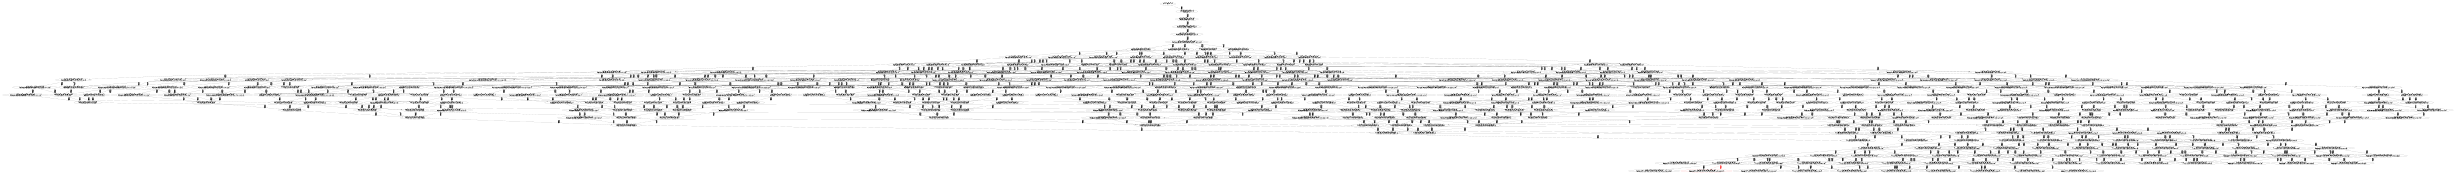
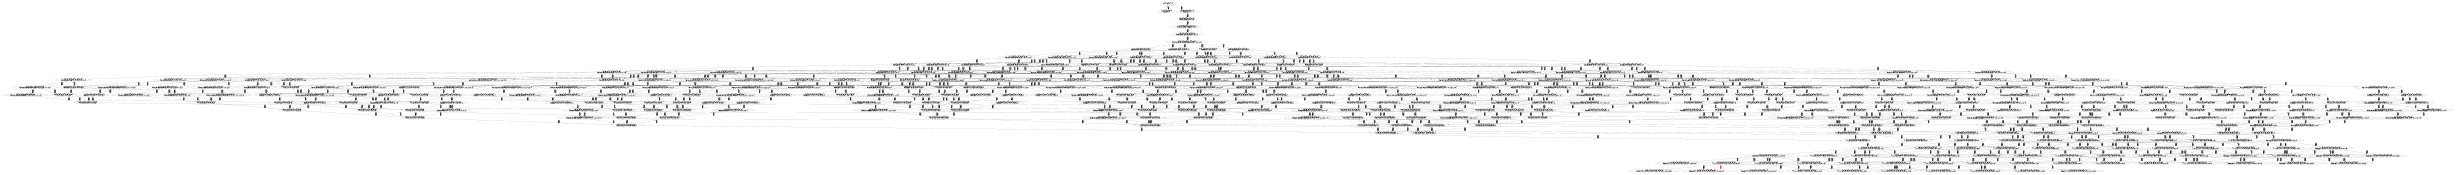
none -> (1166, 12)
